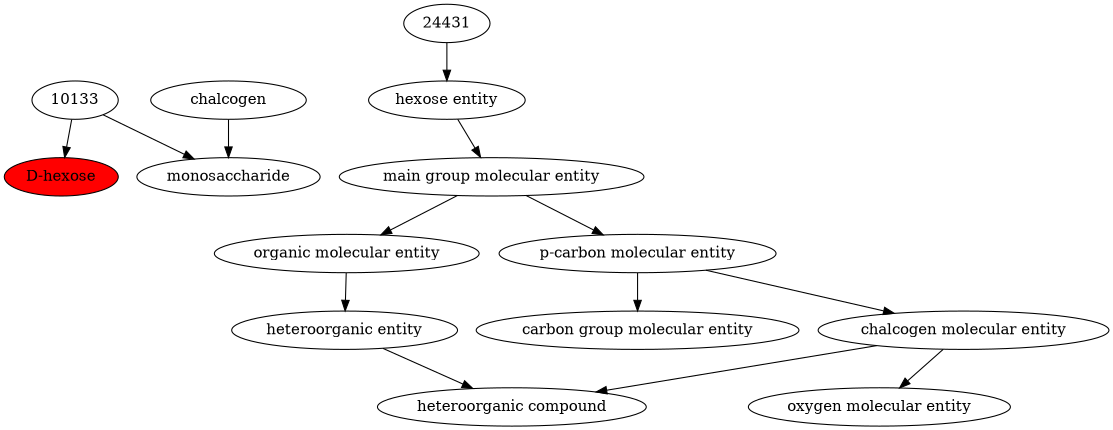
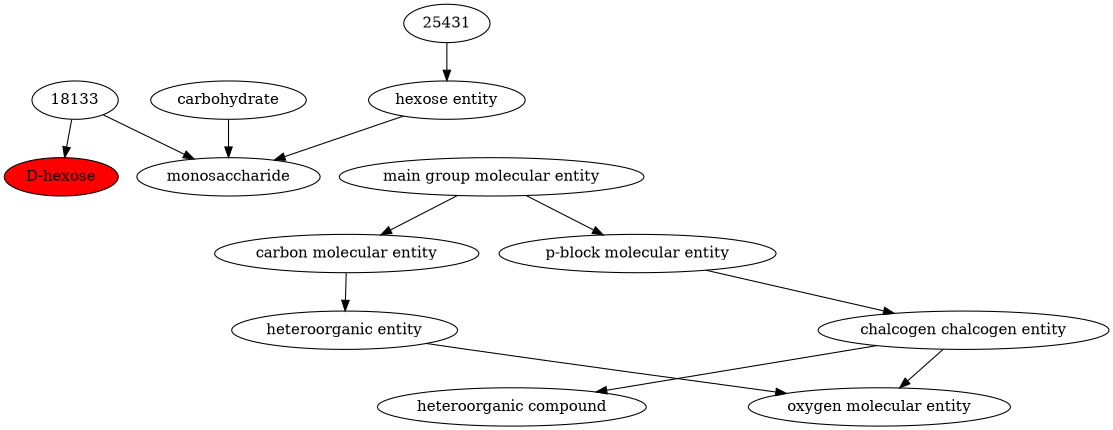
(447, 23) -> (447, 23)
(75, 100) -> (75, 100)
(229, 100) -> (229, 100)
(466, 134) -> (344, 136)
(347, 254) -> (347, 254)
(638, 254) -> (638, 254)
(638, 330) -> none
(964, 330) -> (964, 330)
(423, 366) -> (601, 368)
